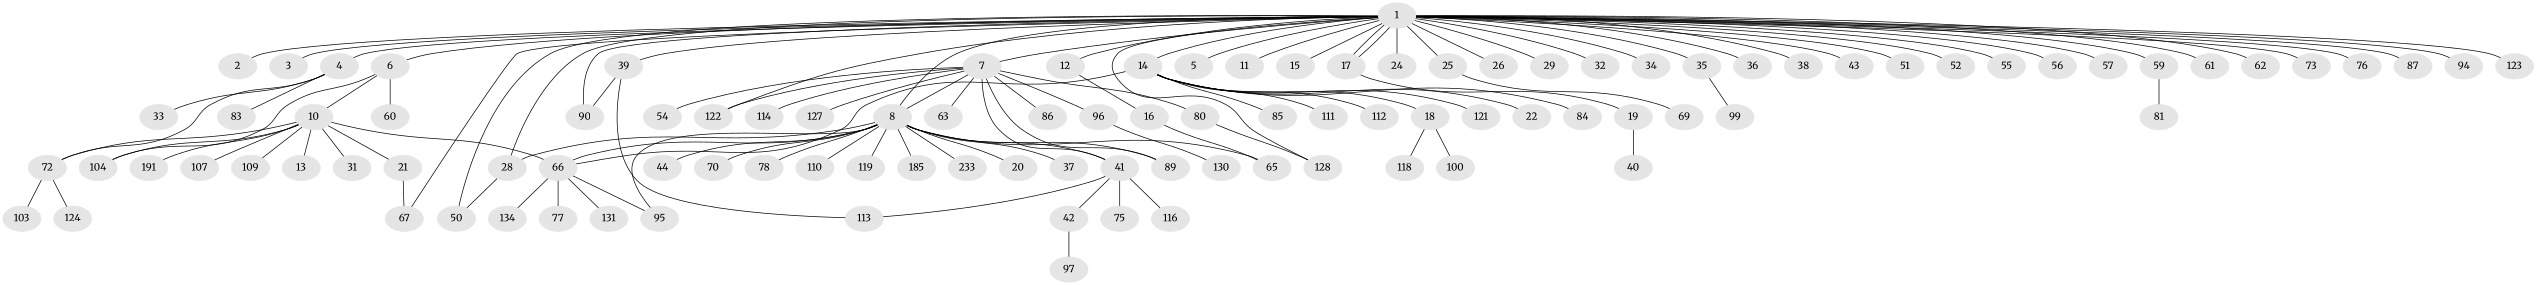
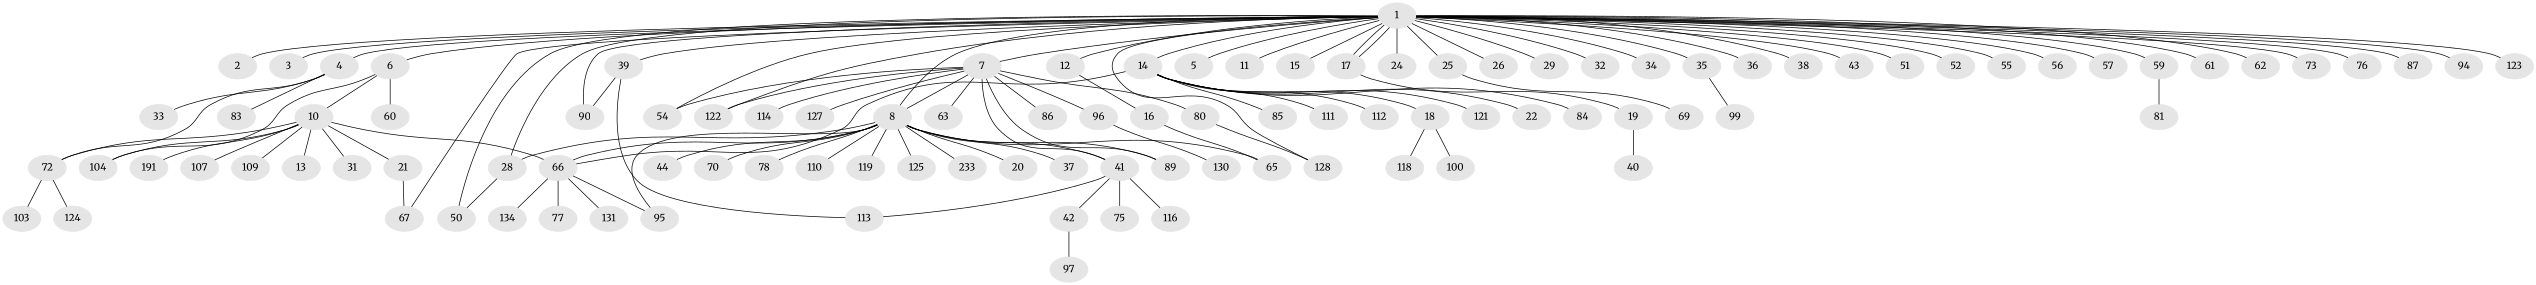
none -> (968, 34)
(917, 168) -> (917, 168)
